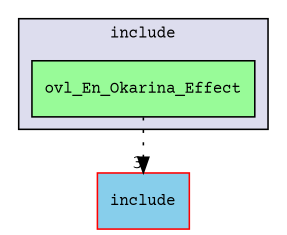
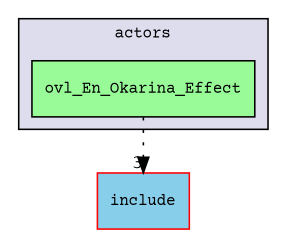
(143, 34) -> (143, 34)
